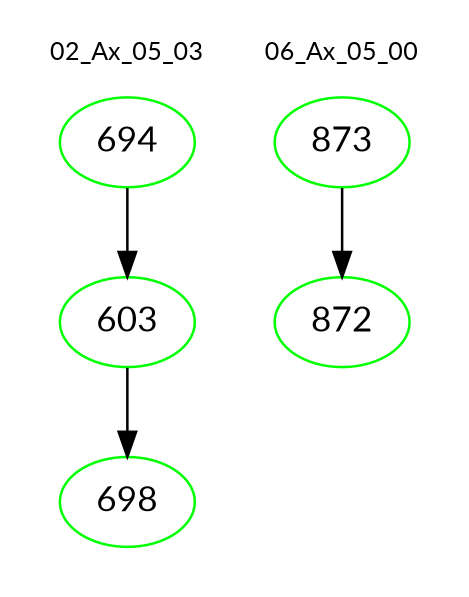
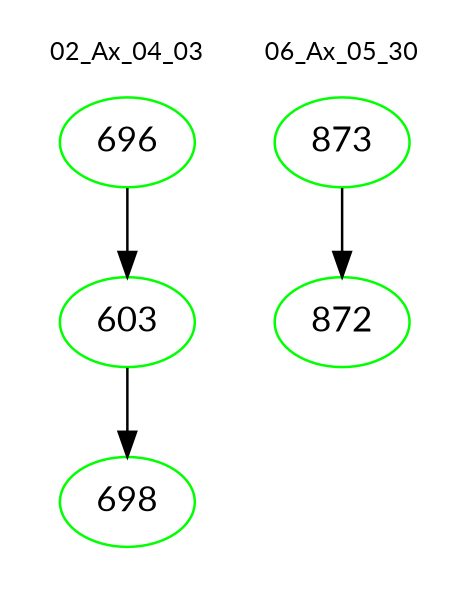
(127, 54) -> (127, 54)
(342, 54) -> (342, 54)
(127, 142) -> (127, 142)
